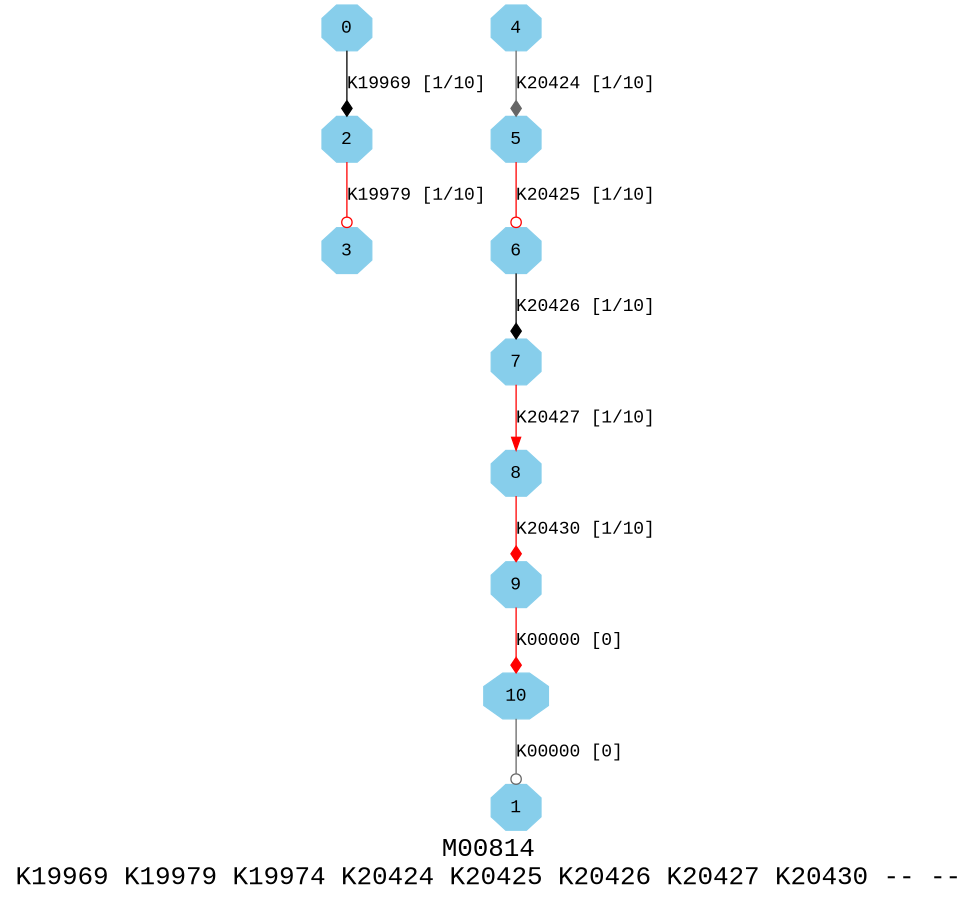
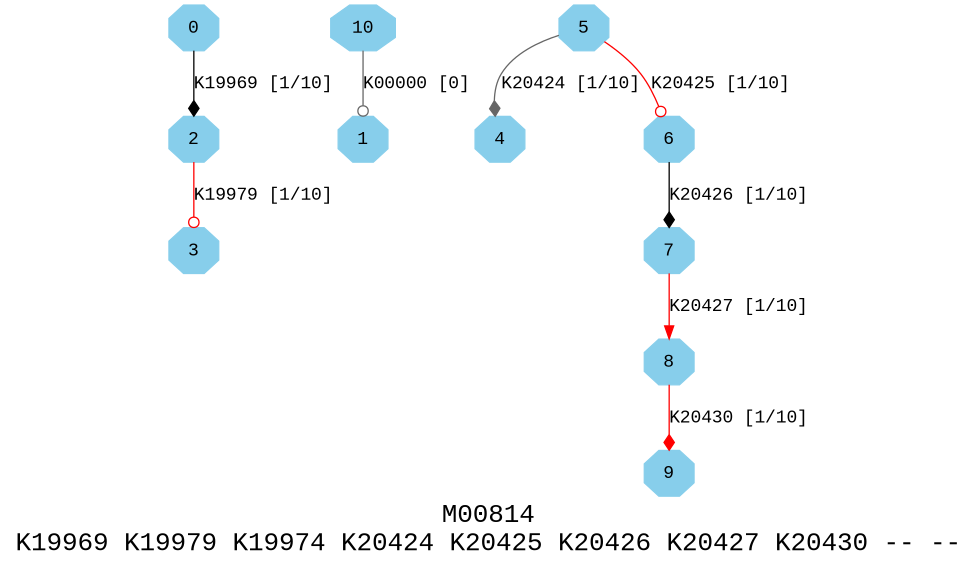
(516, 76) -> (515, 58)
(516, 632) -> none
